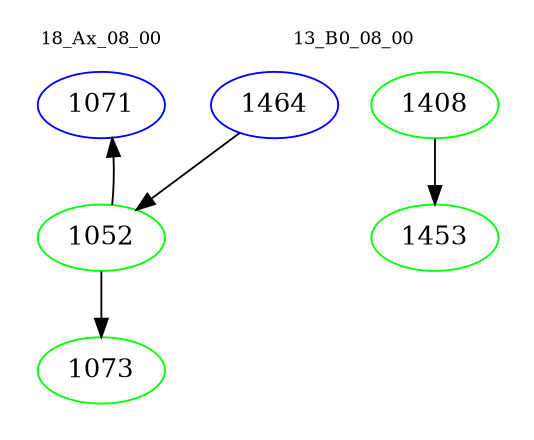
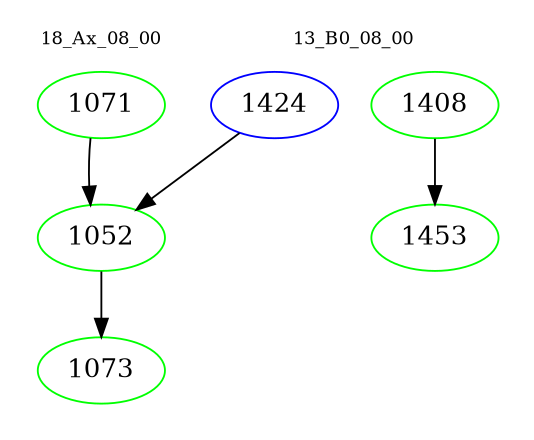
(101, 105) -> (101, 105)
(275, 105) -> (275, 105)
(114, 181) -> (89, 162)
